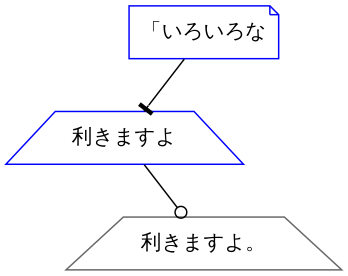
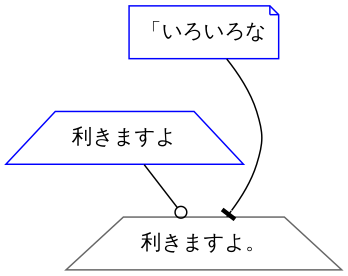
(167, 82) -> (262, 134)
